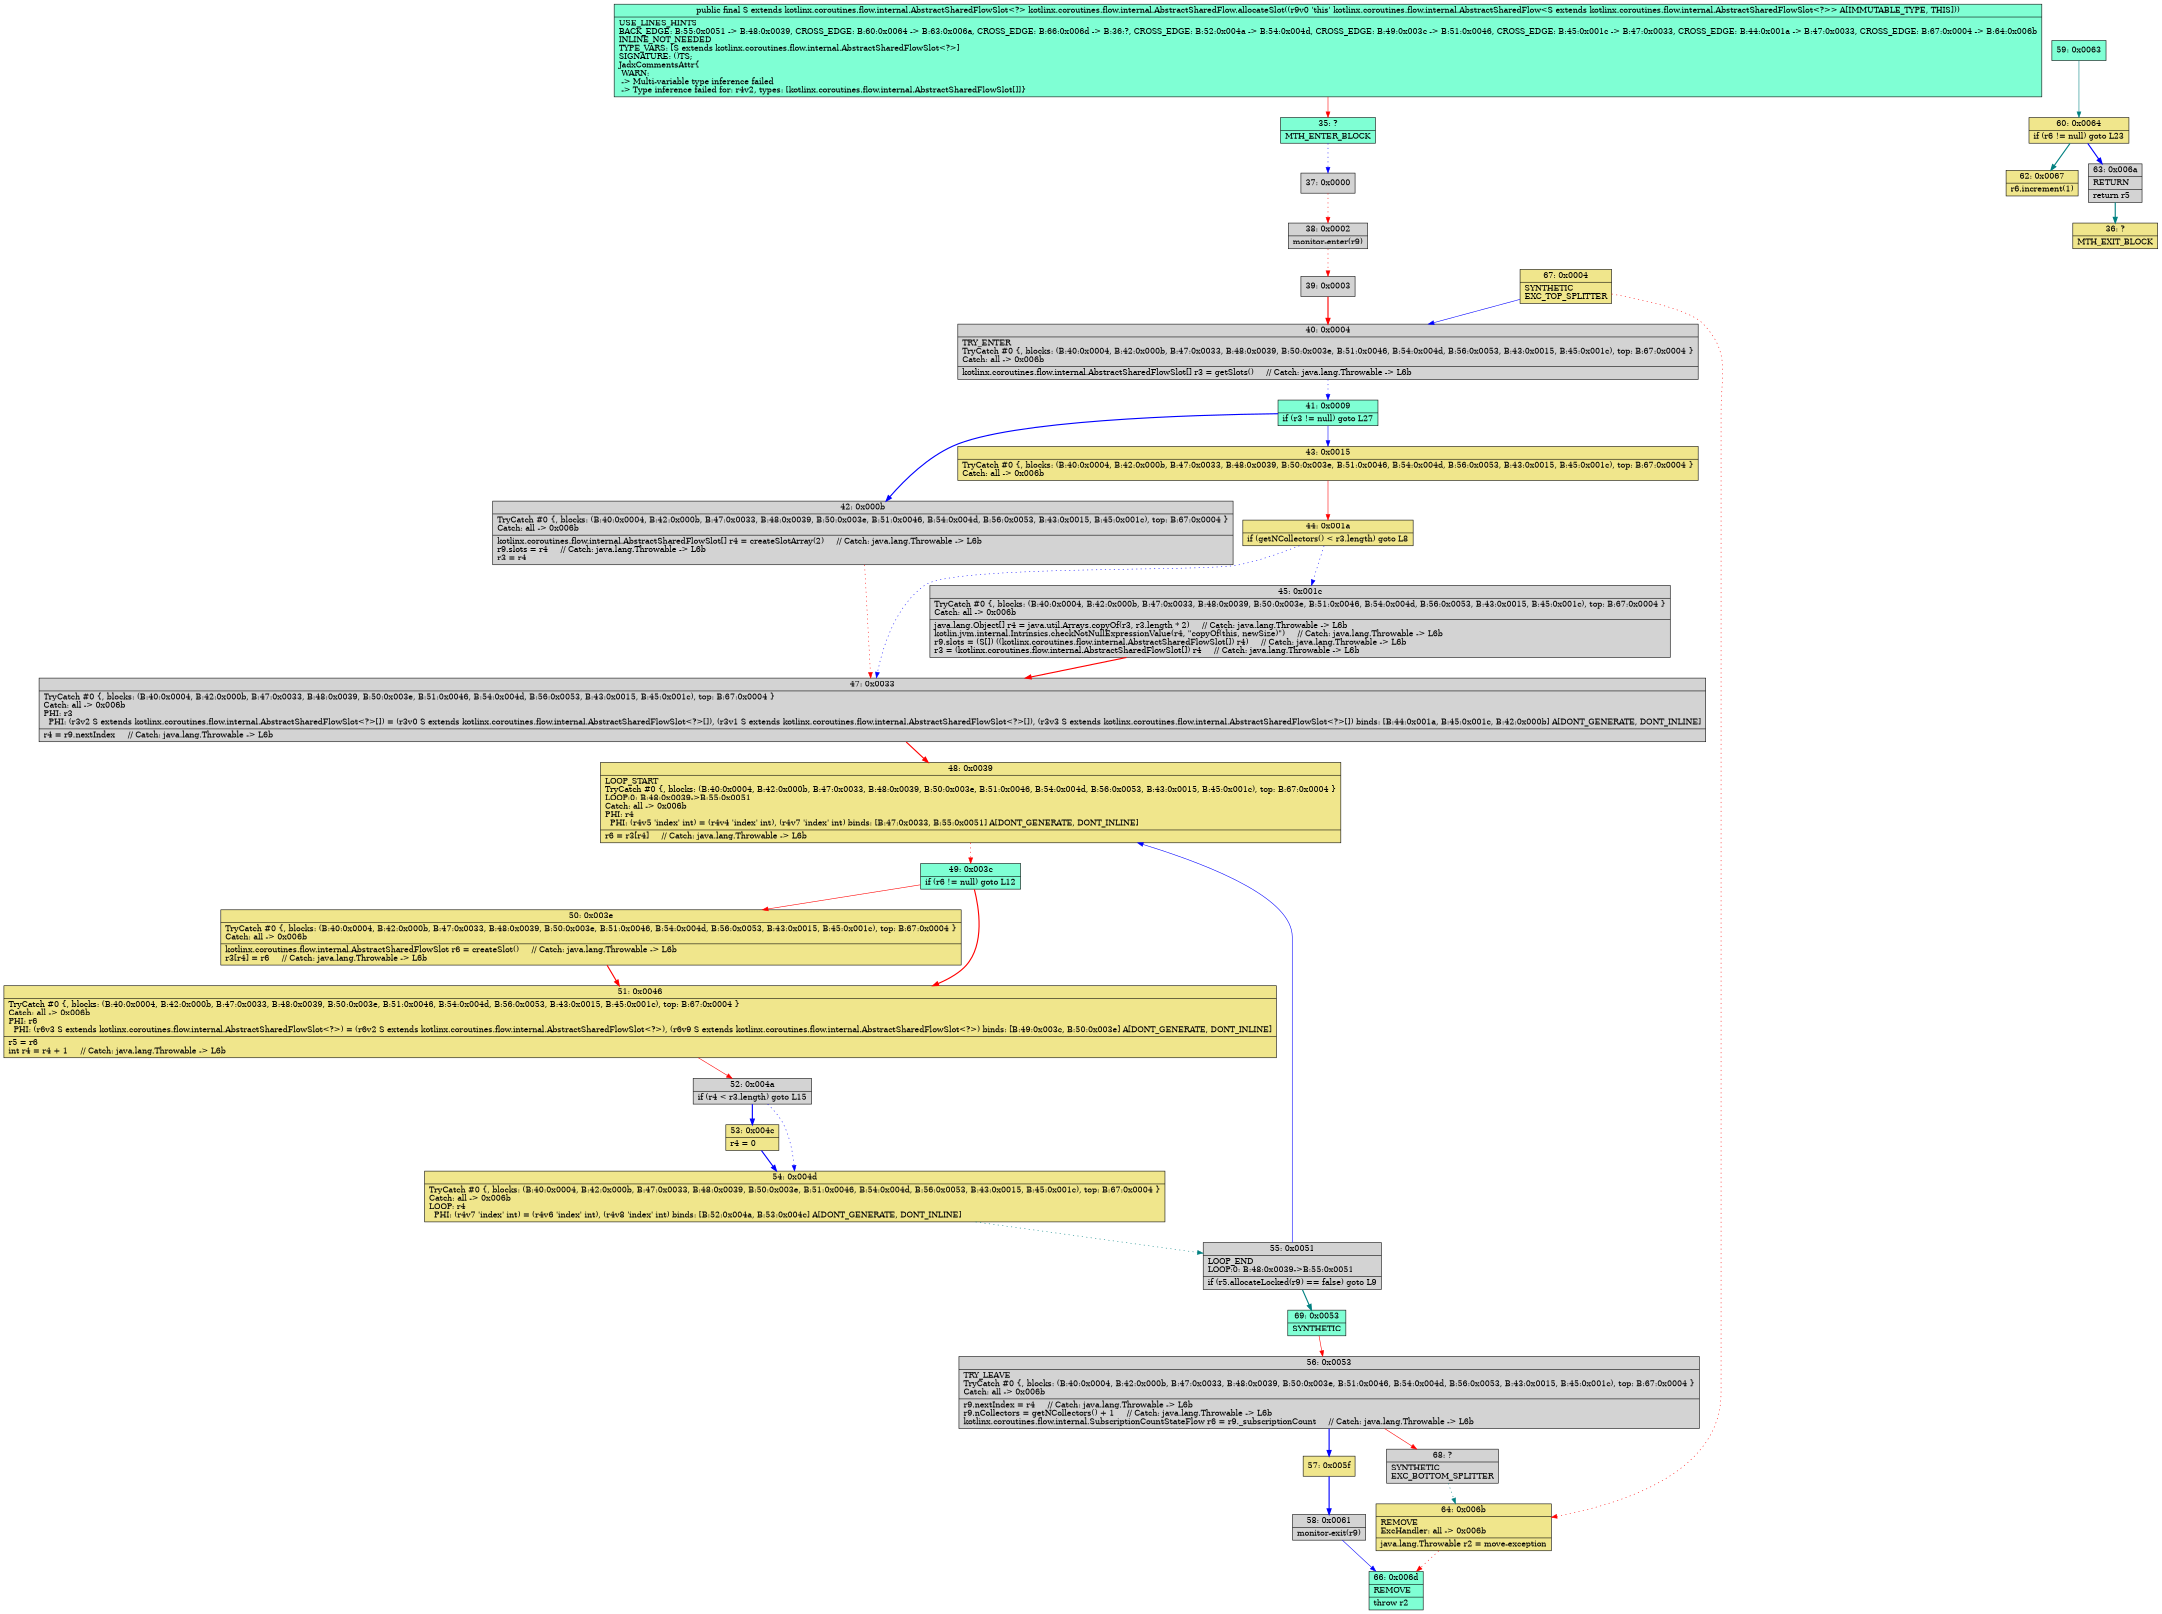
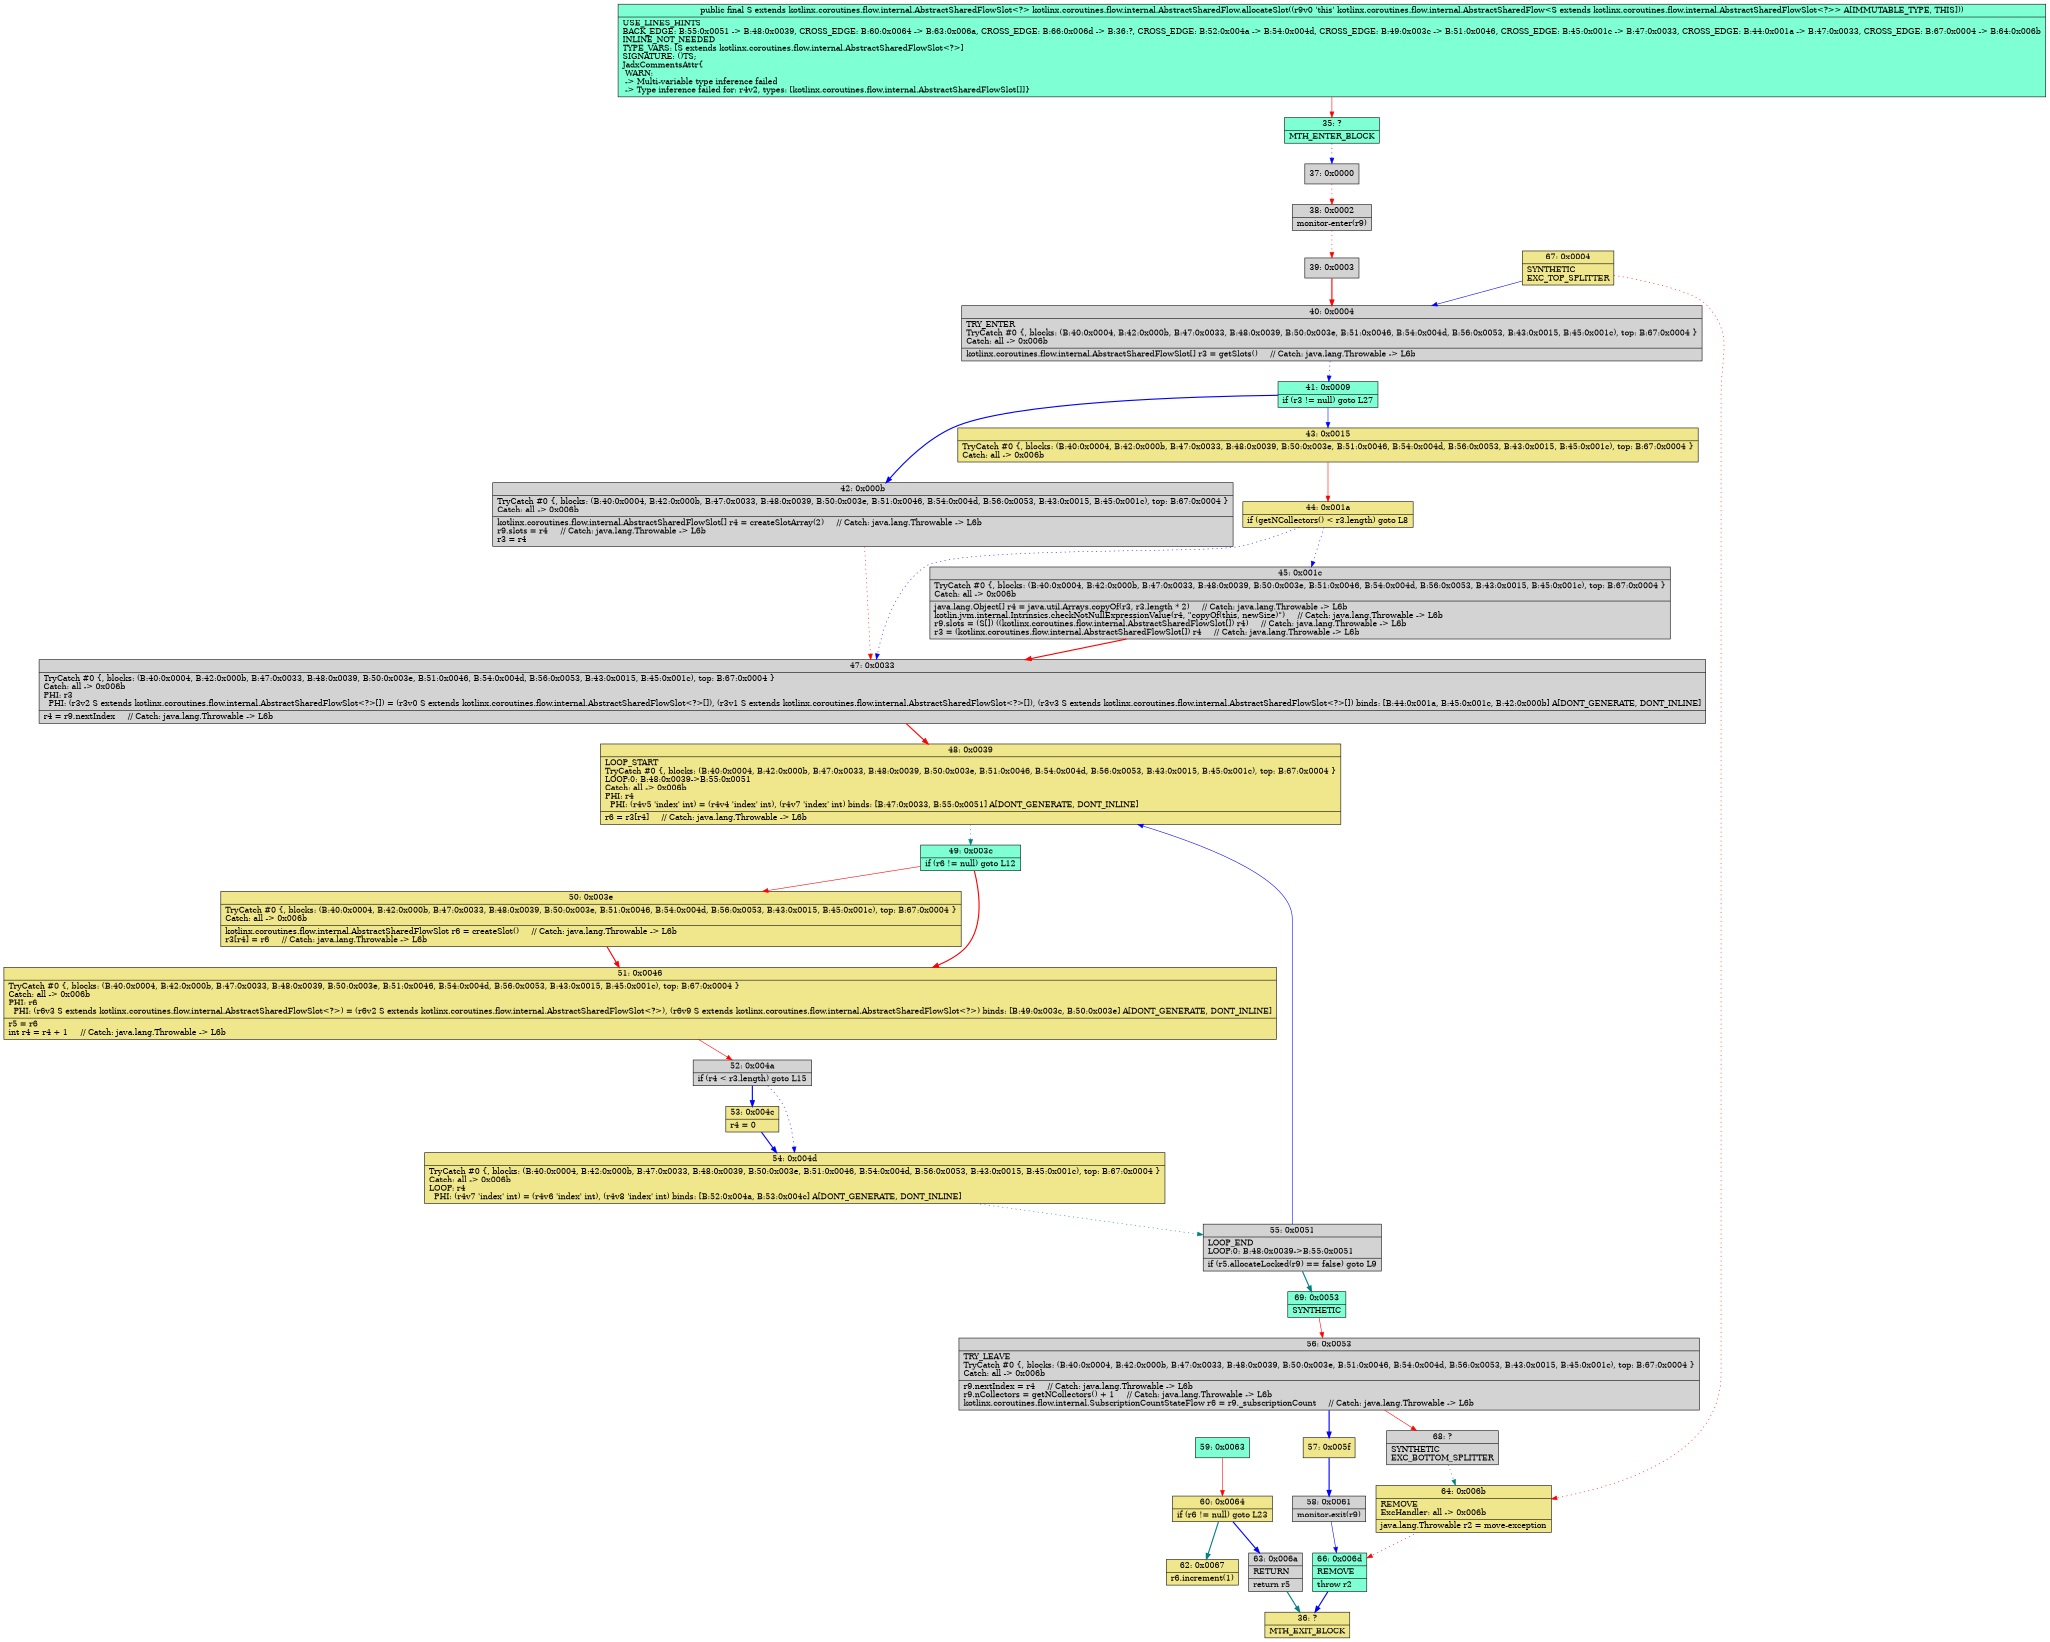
(2079, 86) -> (1222, 1474)
(971, 850) -> (971, 832)
none -> (1323, 1599)
